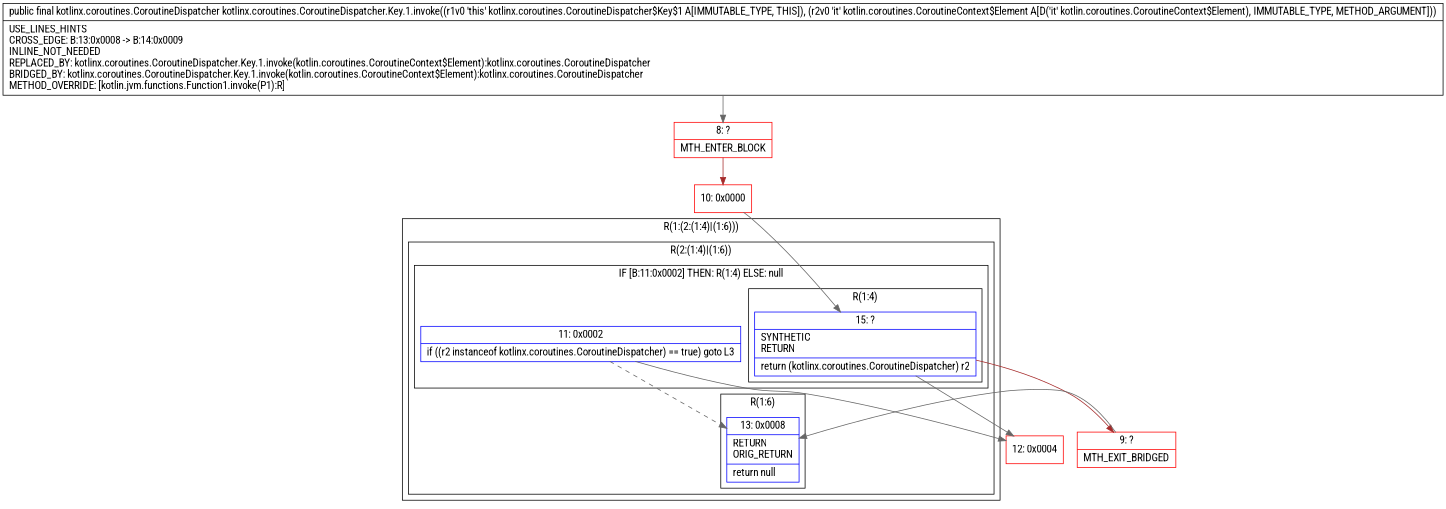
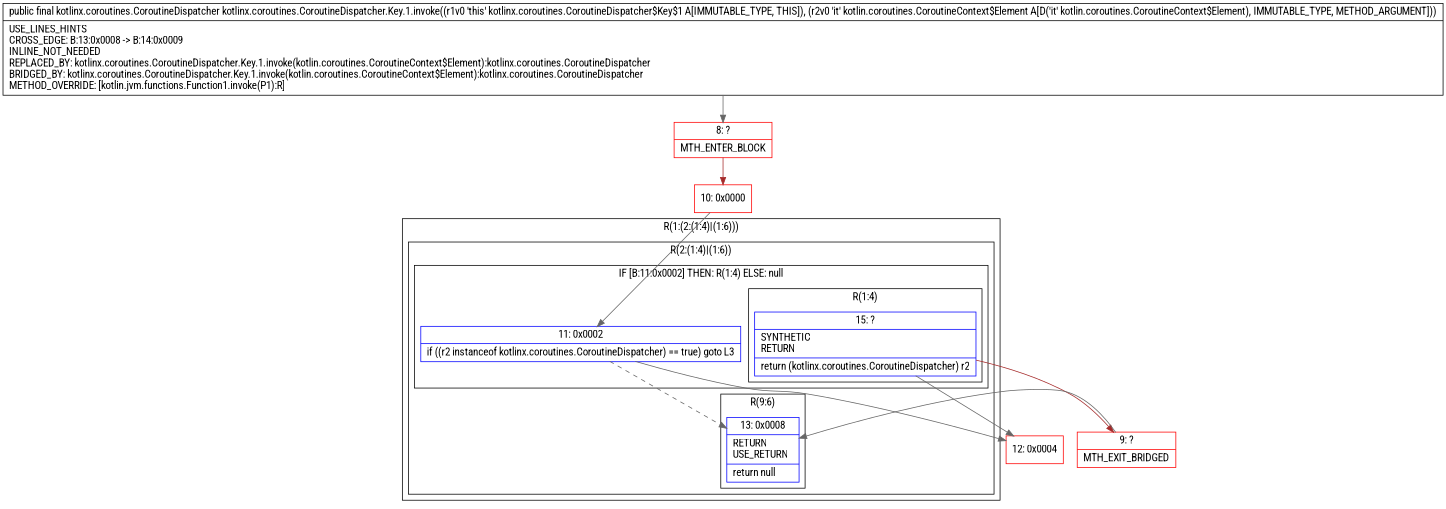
(792, 257) -> (651, 272)
(763, 403) -> (763, 403)
(763, 455) -> (761, 455)
